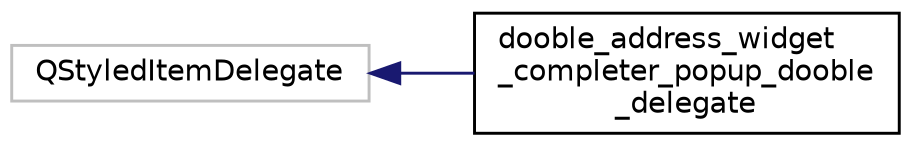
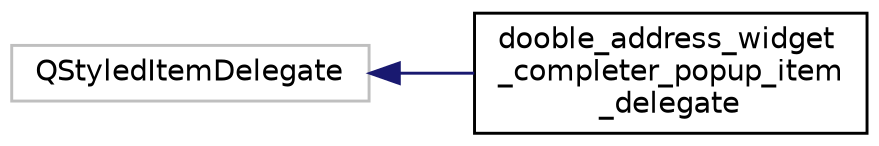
(687, 73) -> (671, 73)
